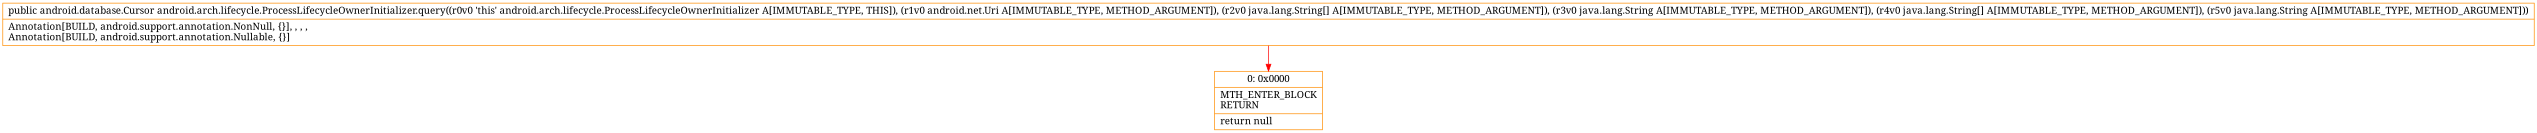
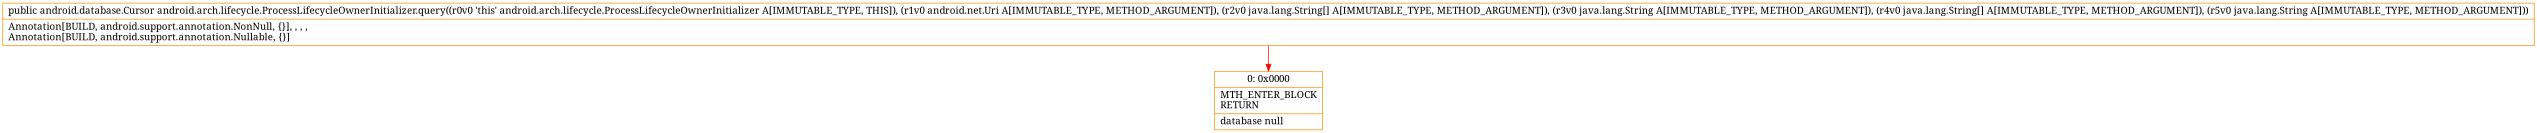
(1247, 121) -> (1252, 121)
